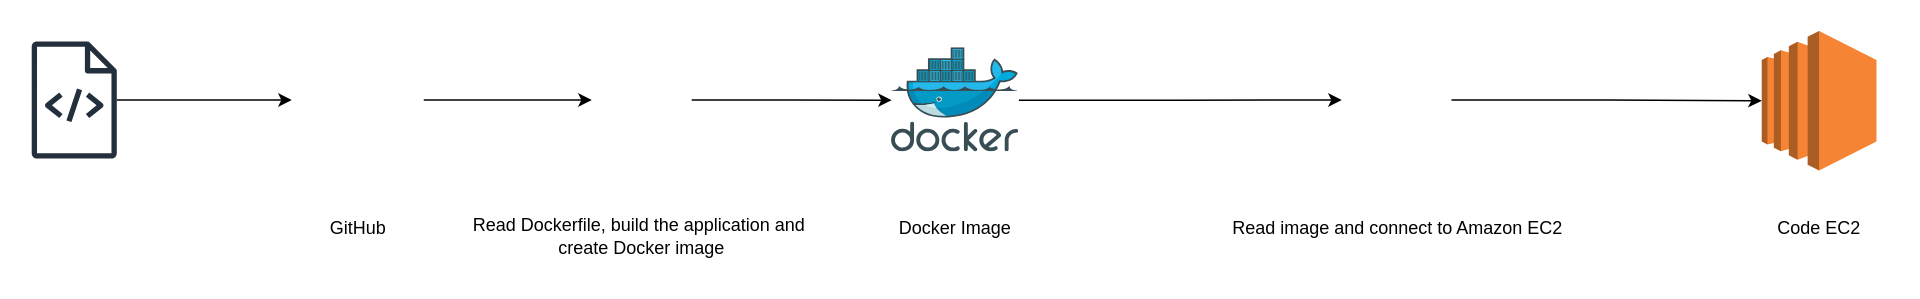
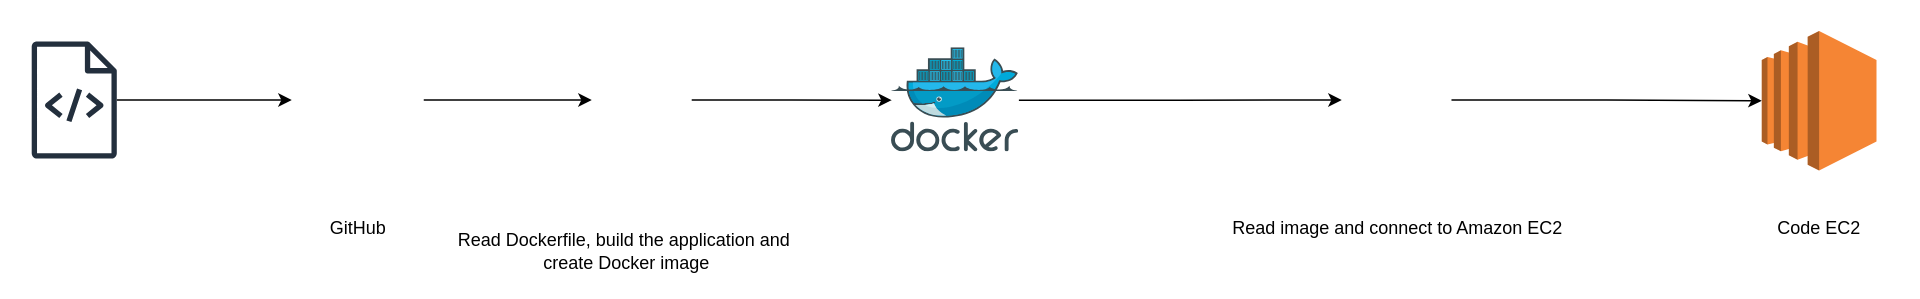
(955, 229) -> none
(642, 236) -> (627, 251)
